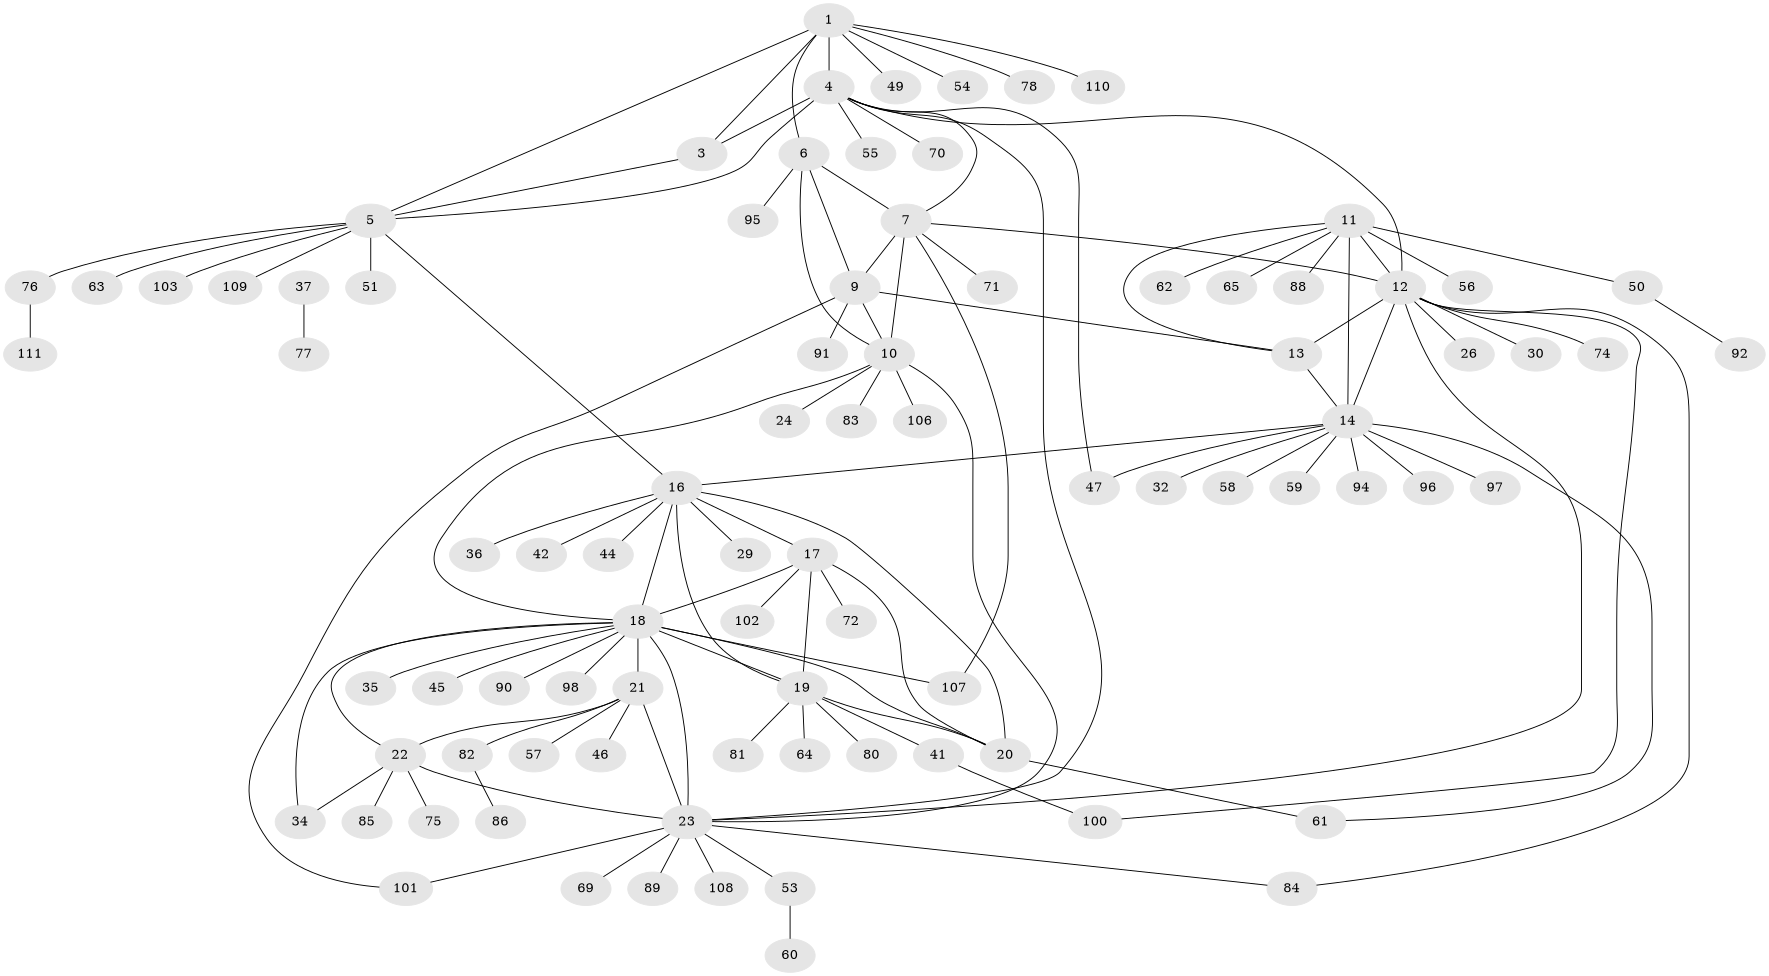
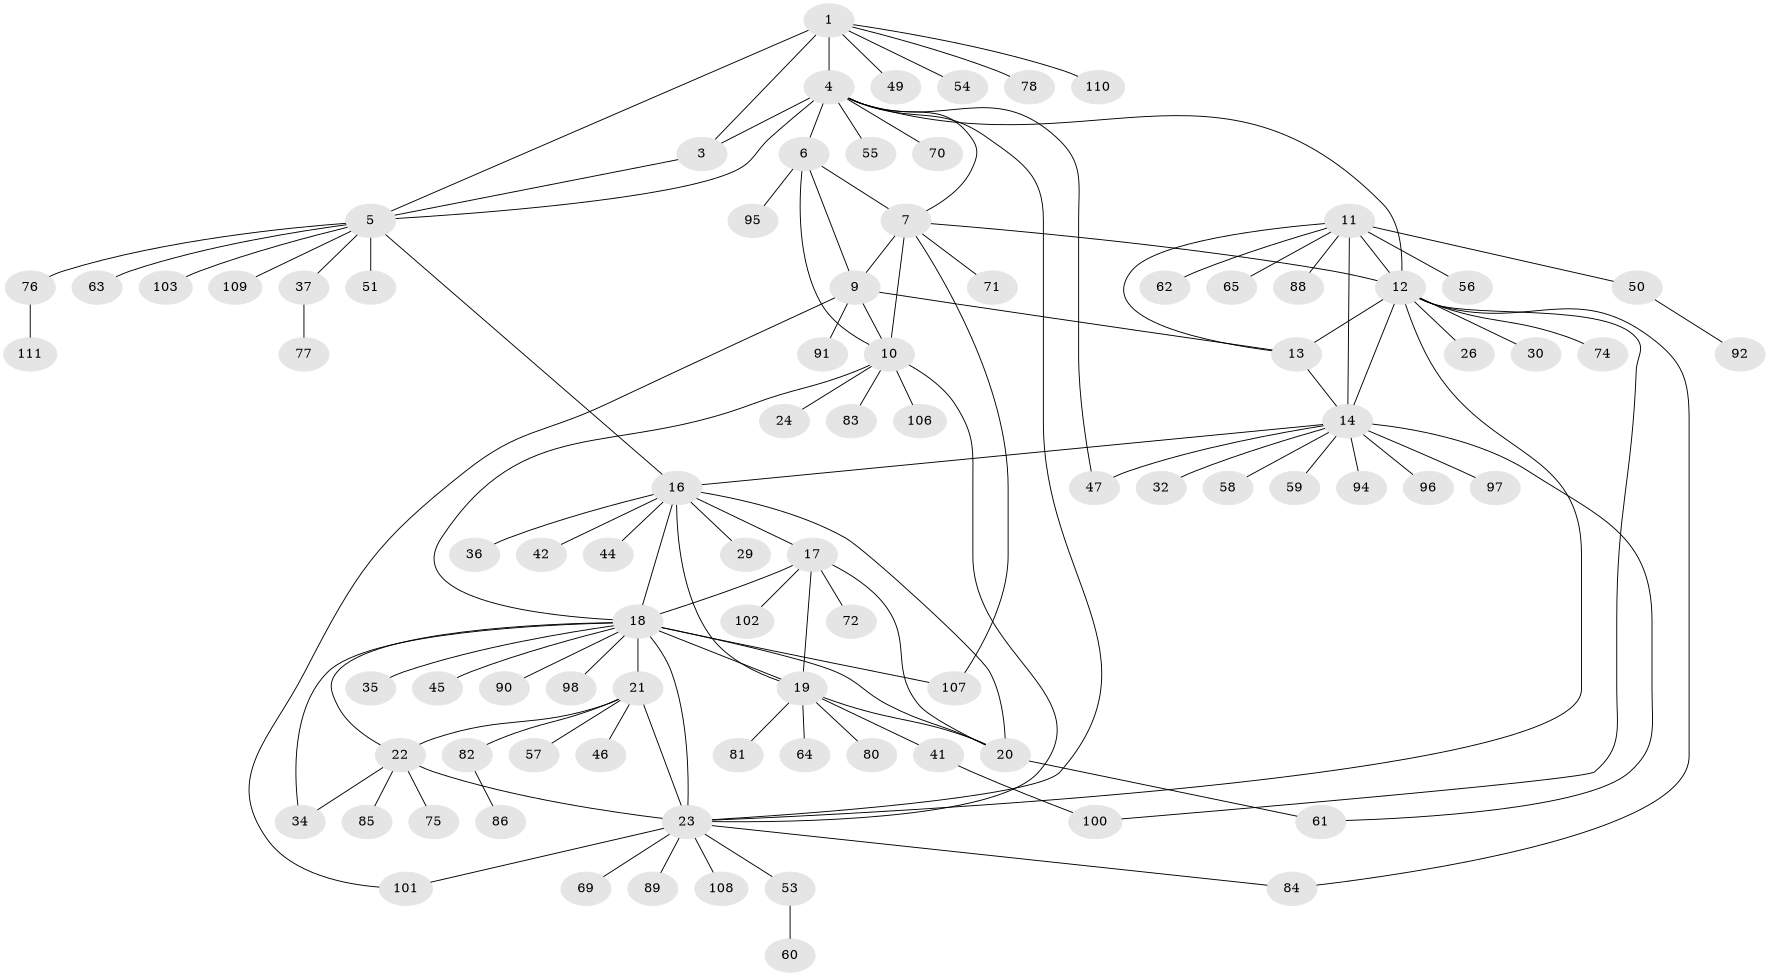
(793, 84) -> (817, 120)
none -> (337, 254)
